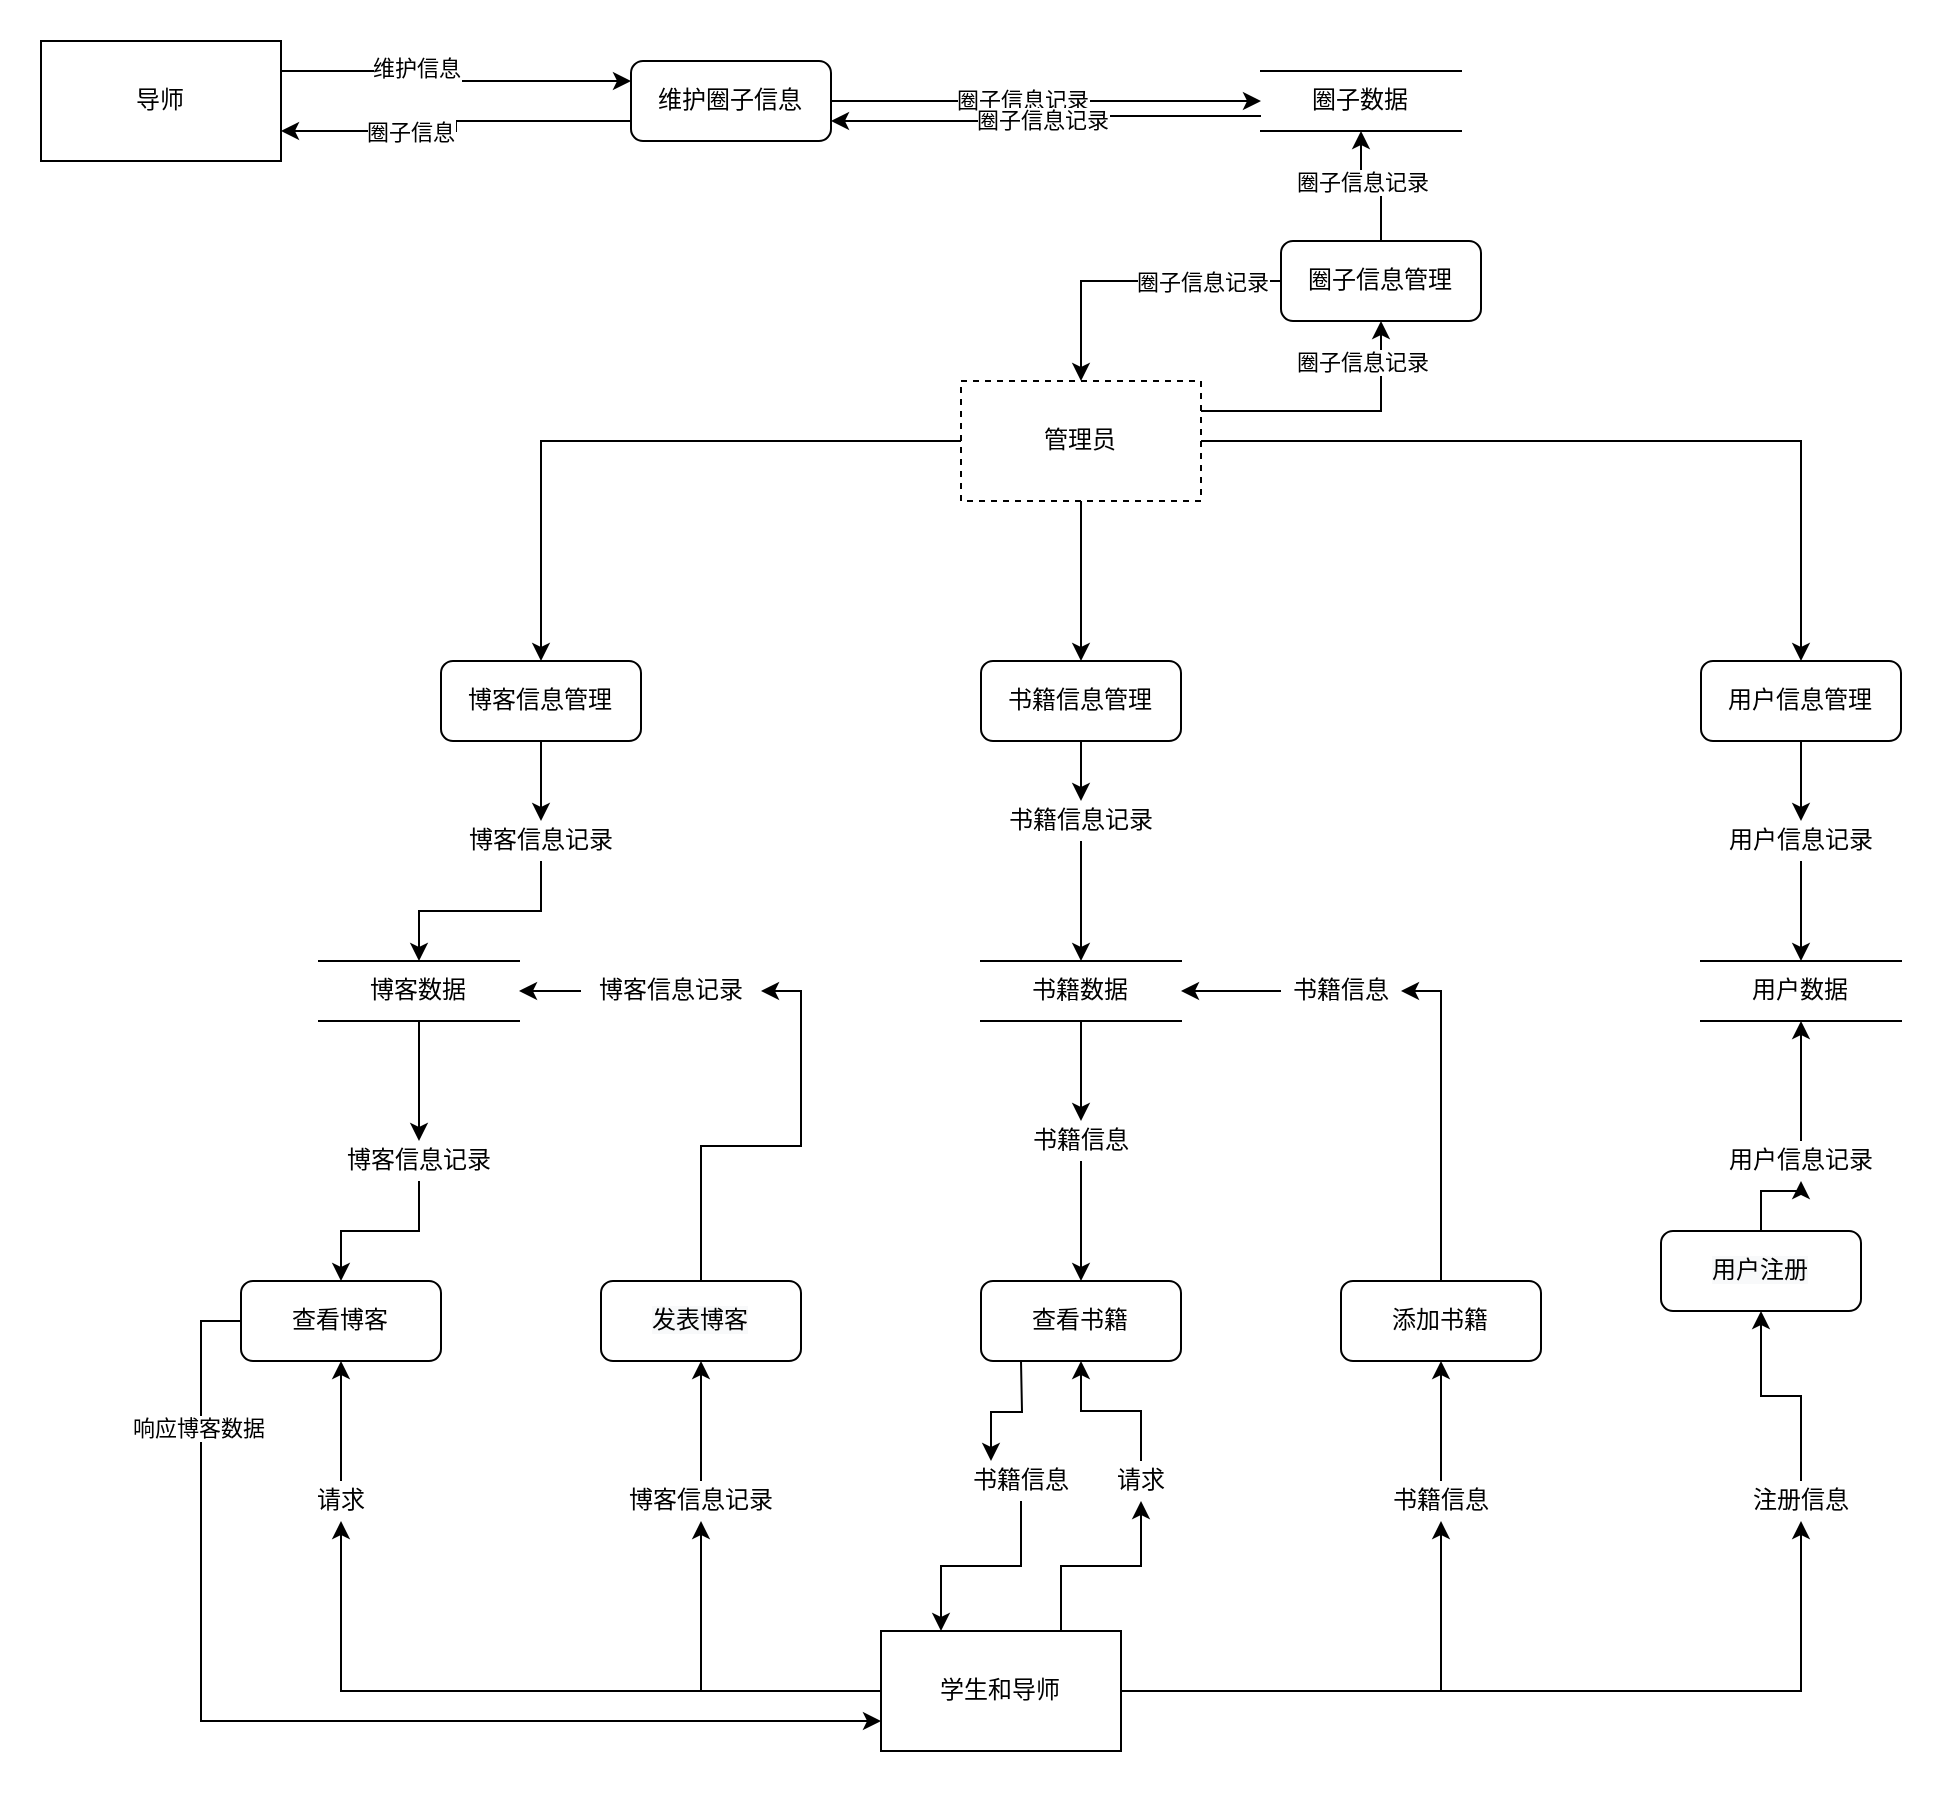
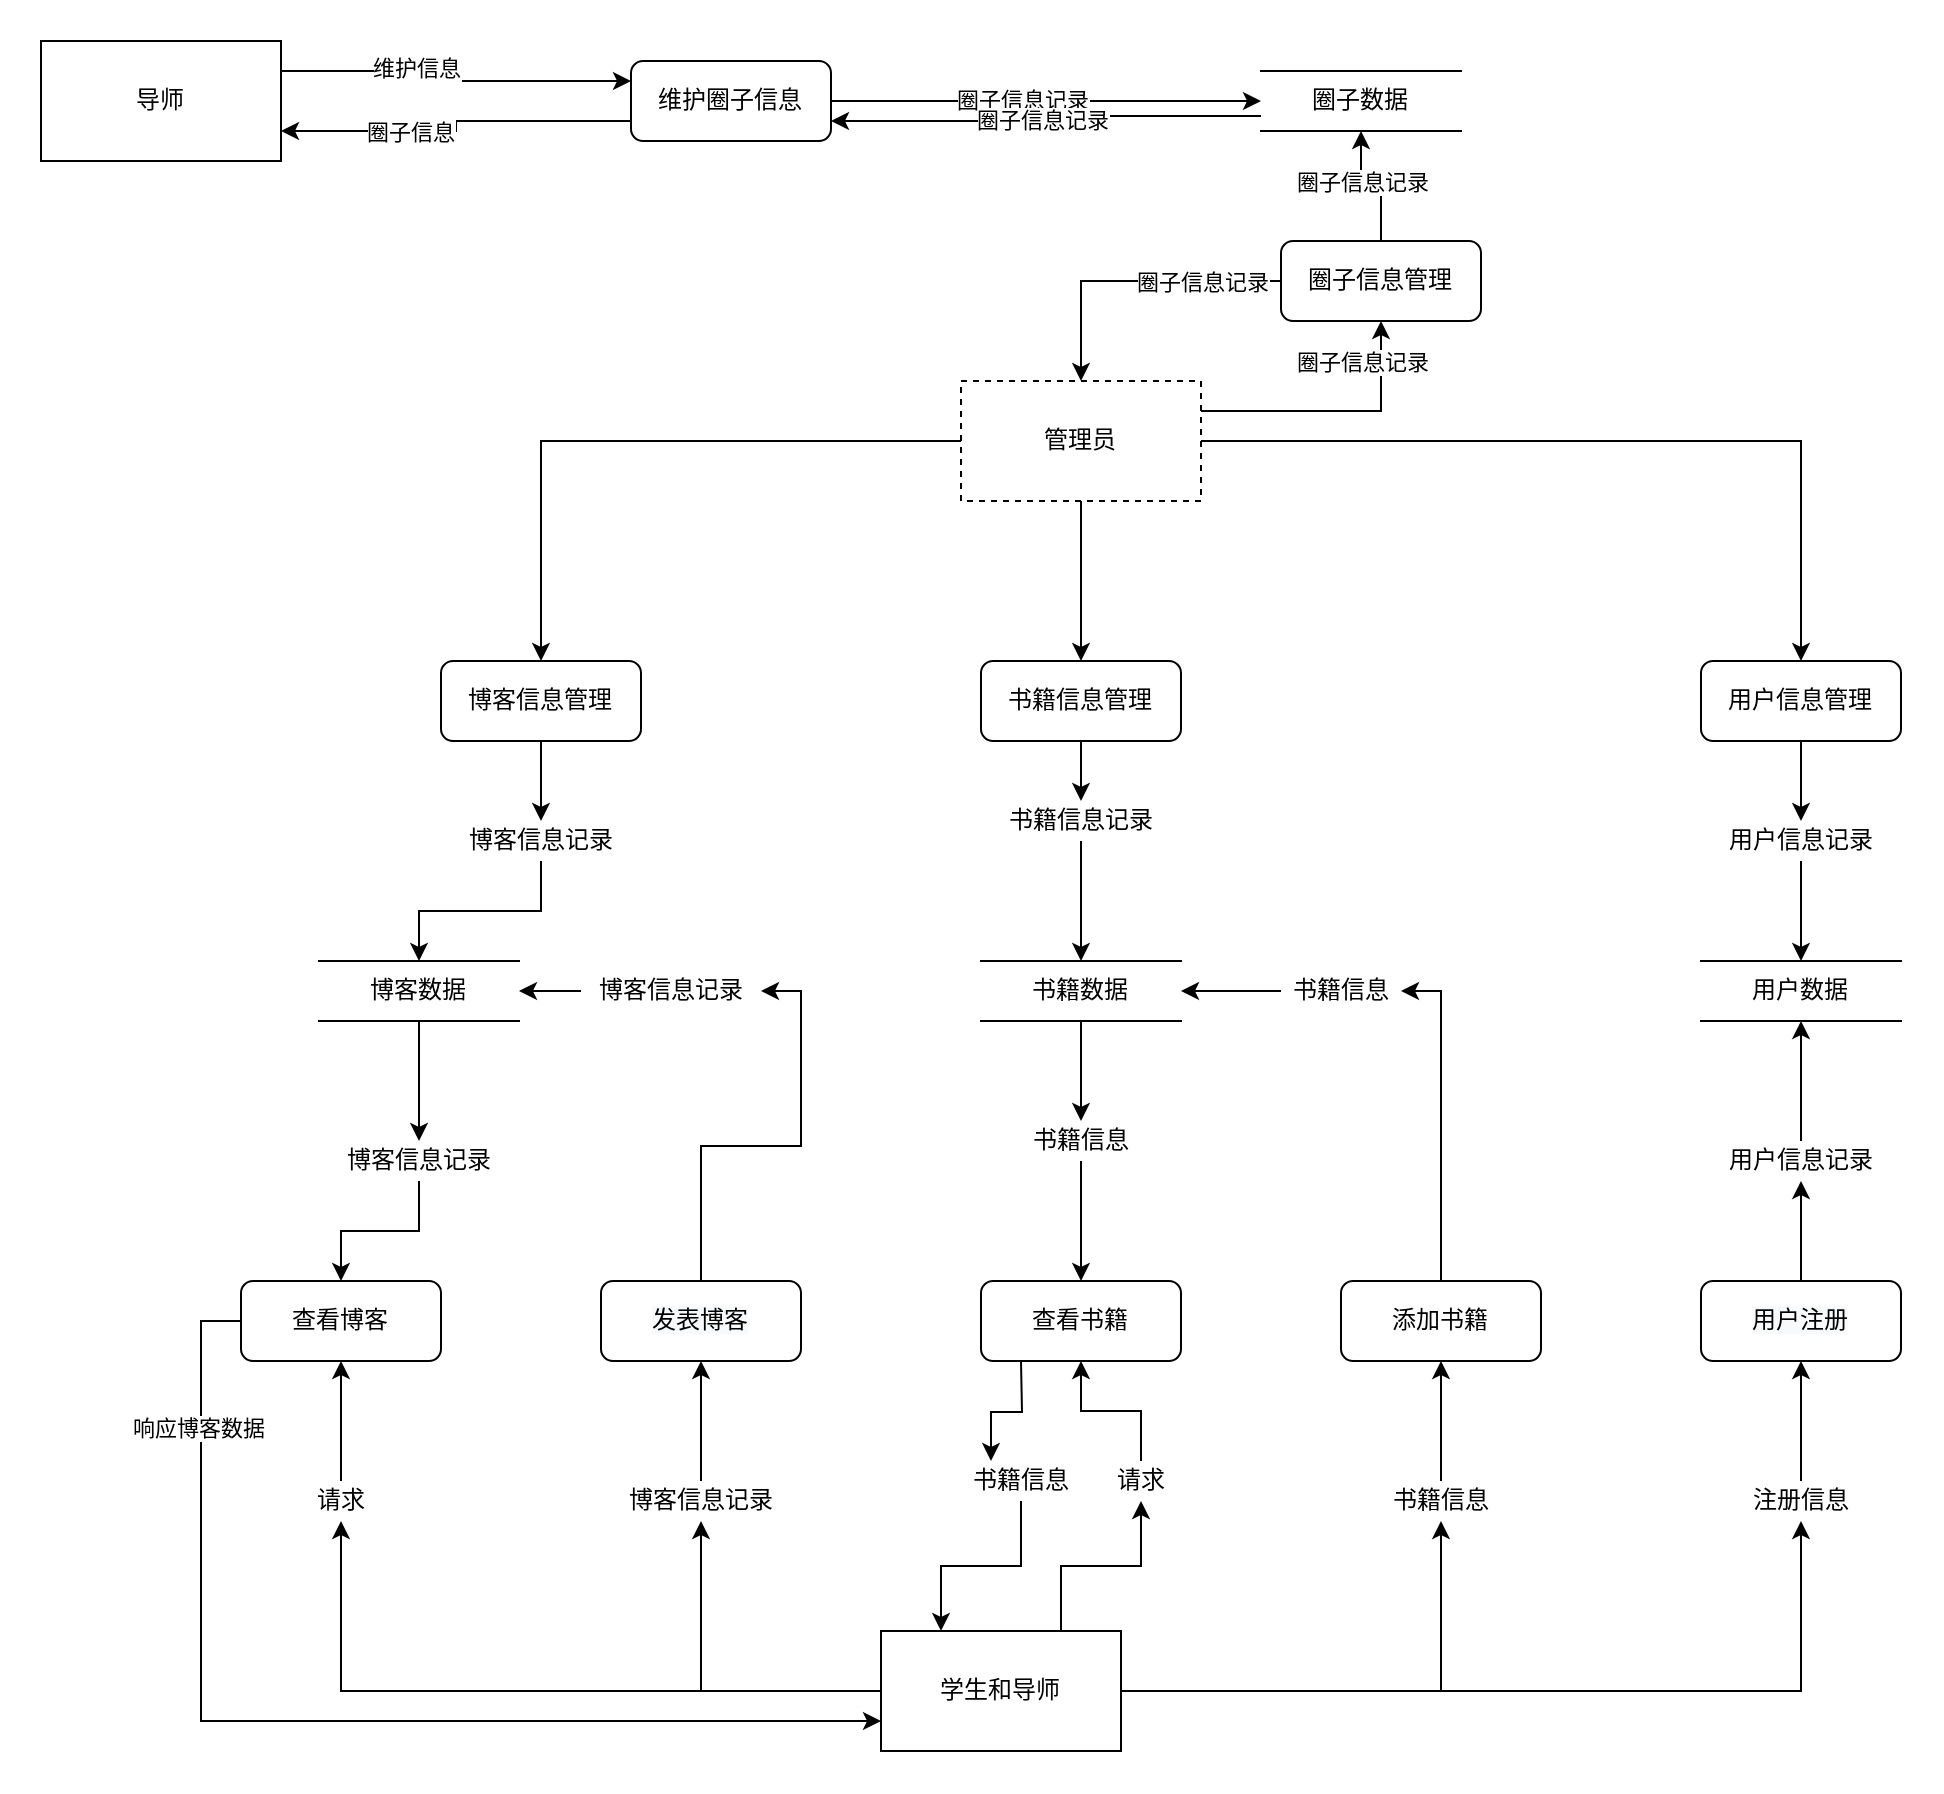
(1761, 1271) -> (1801, 1321)
